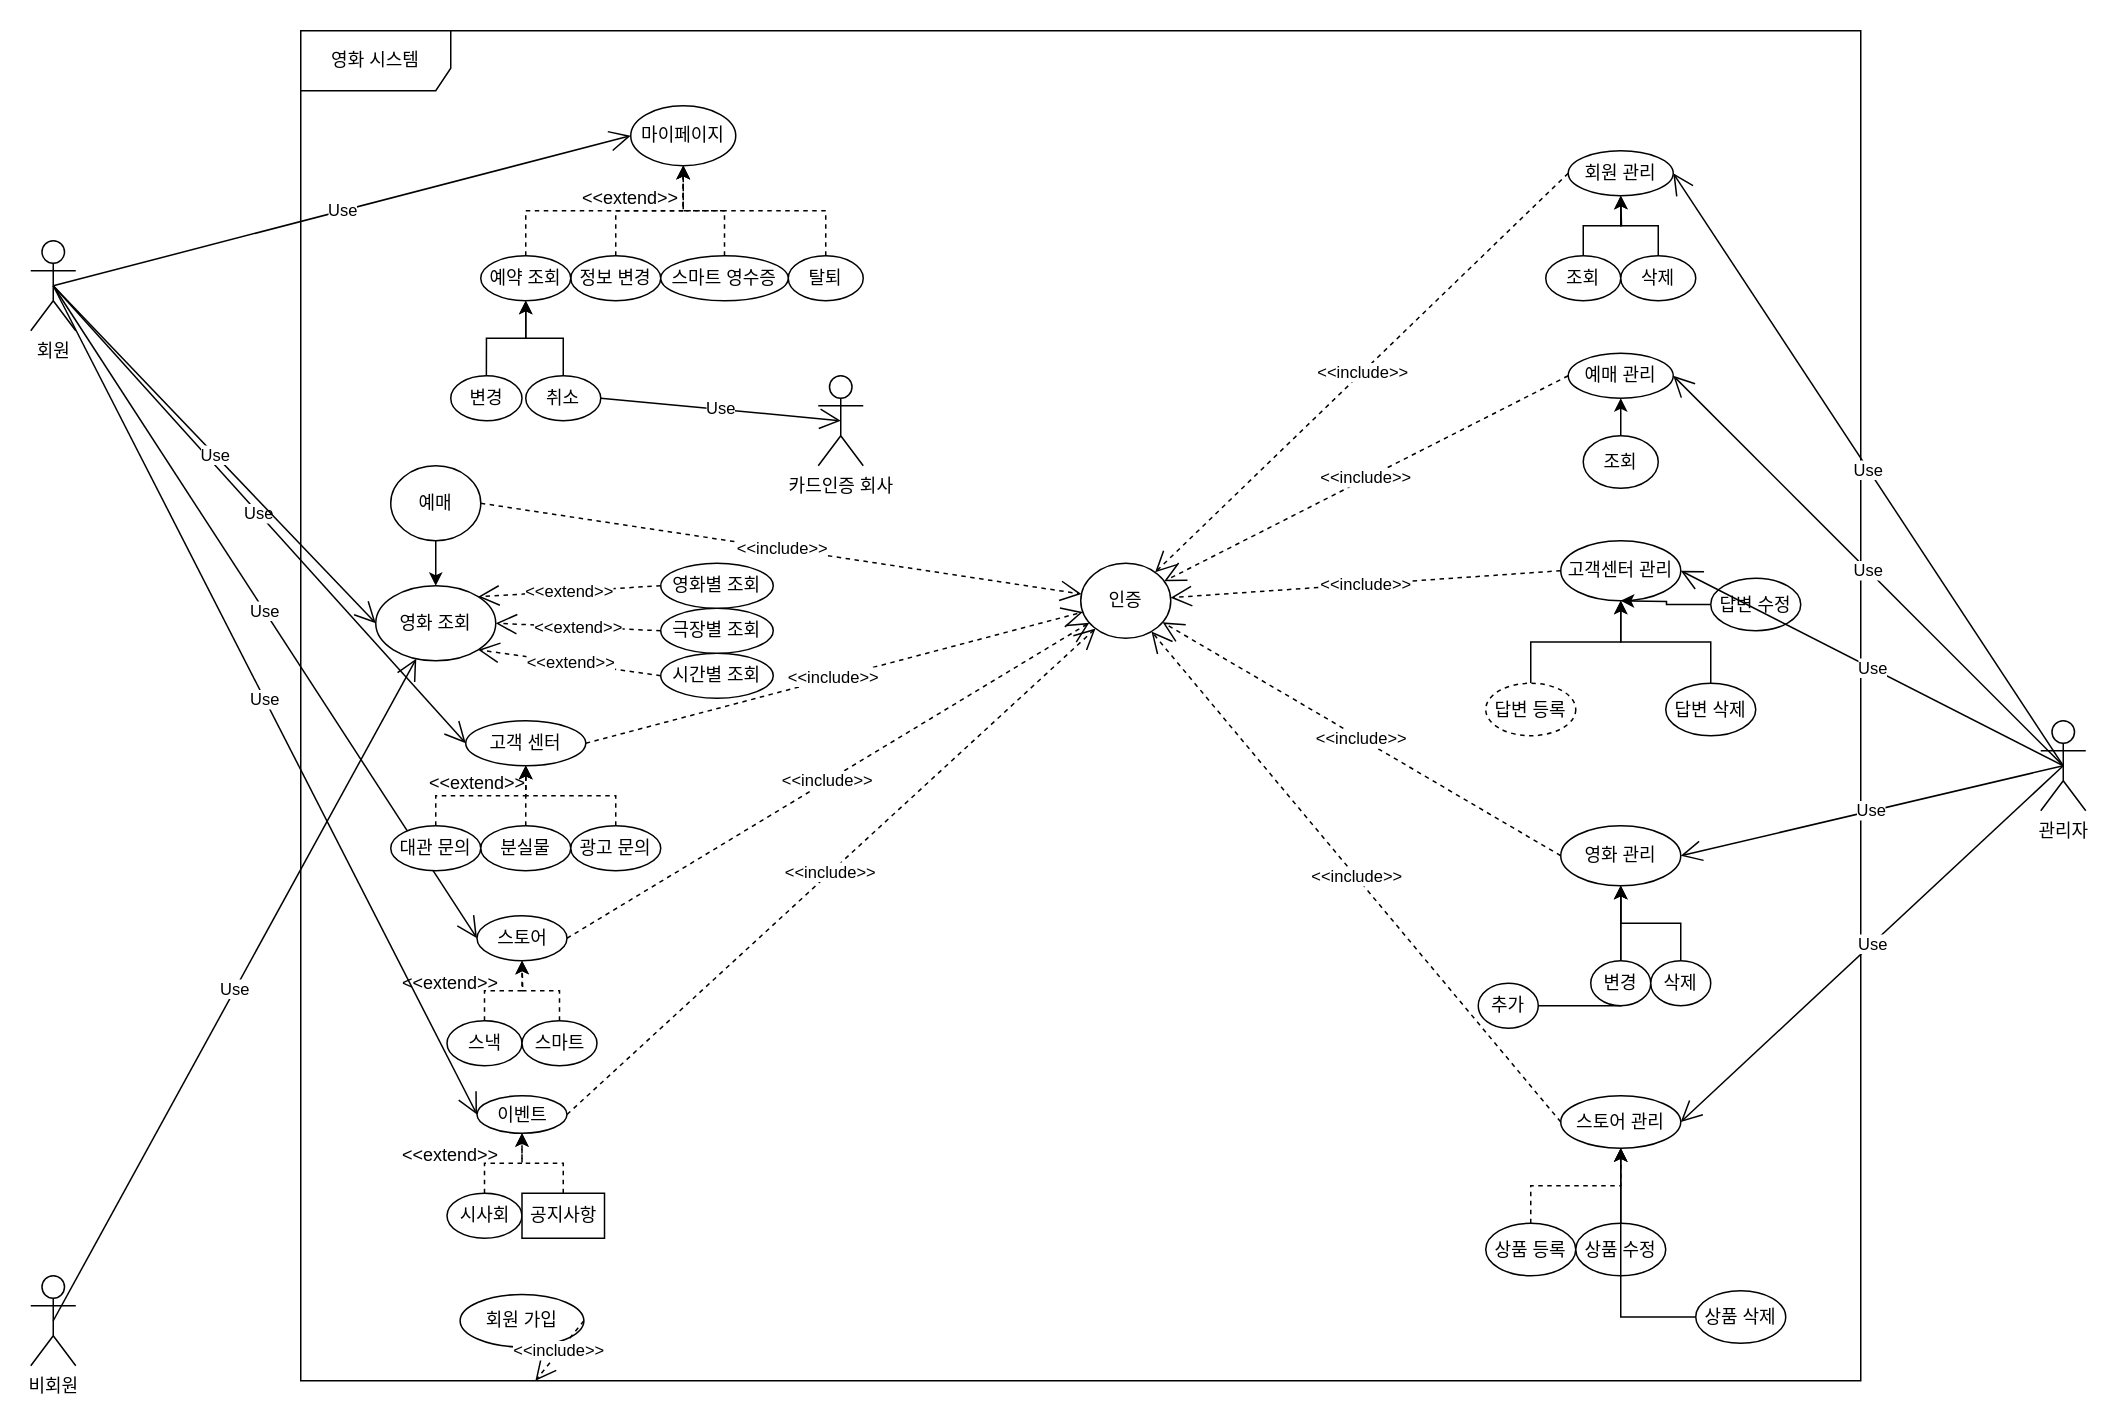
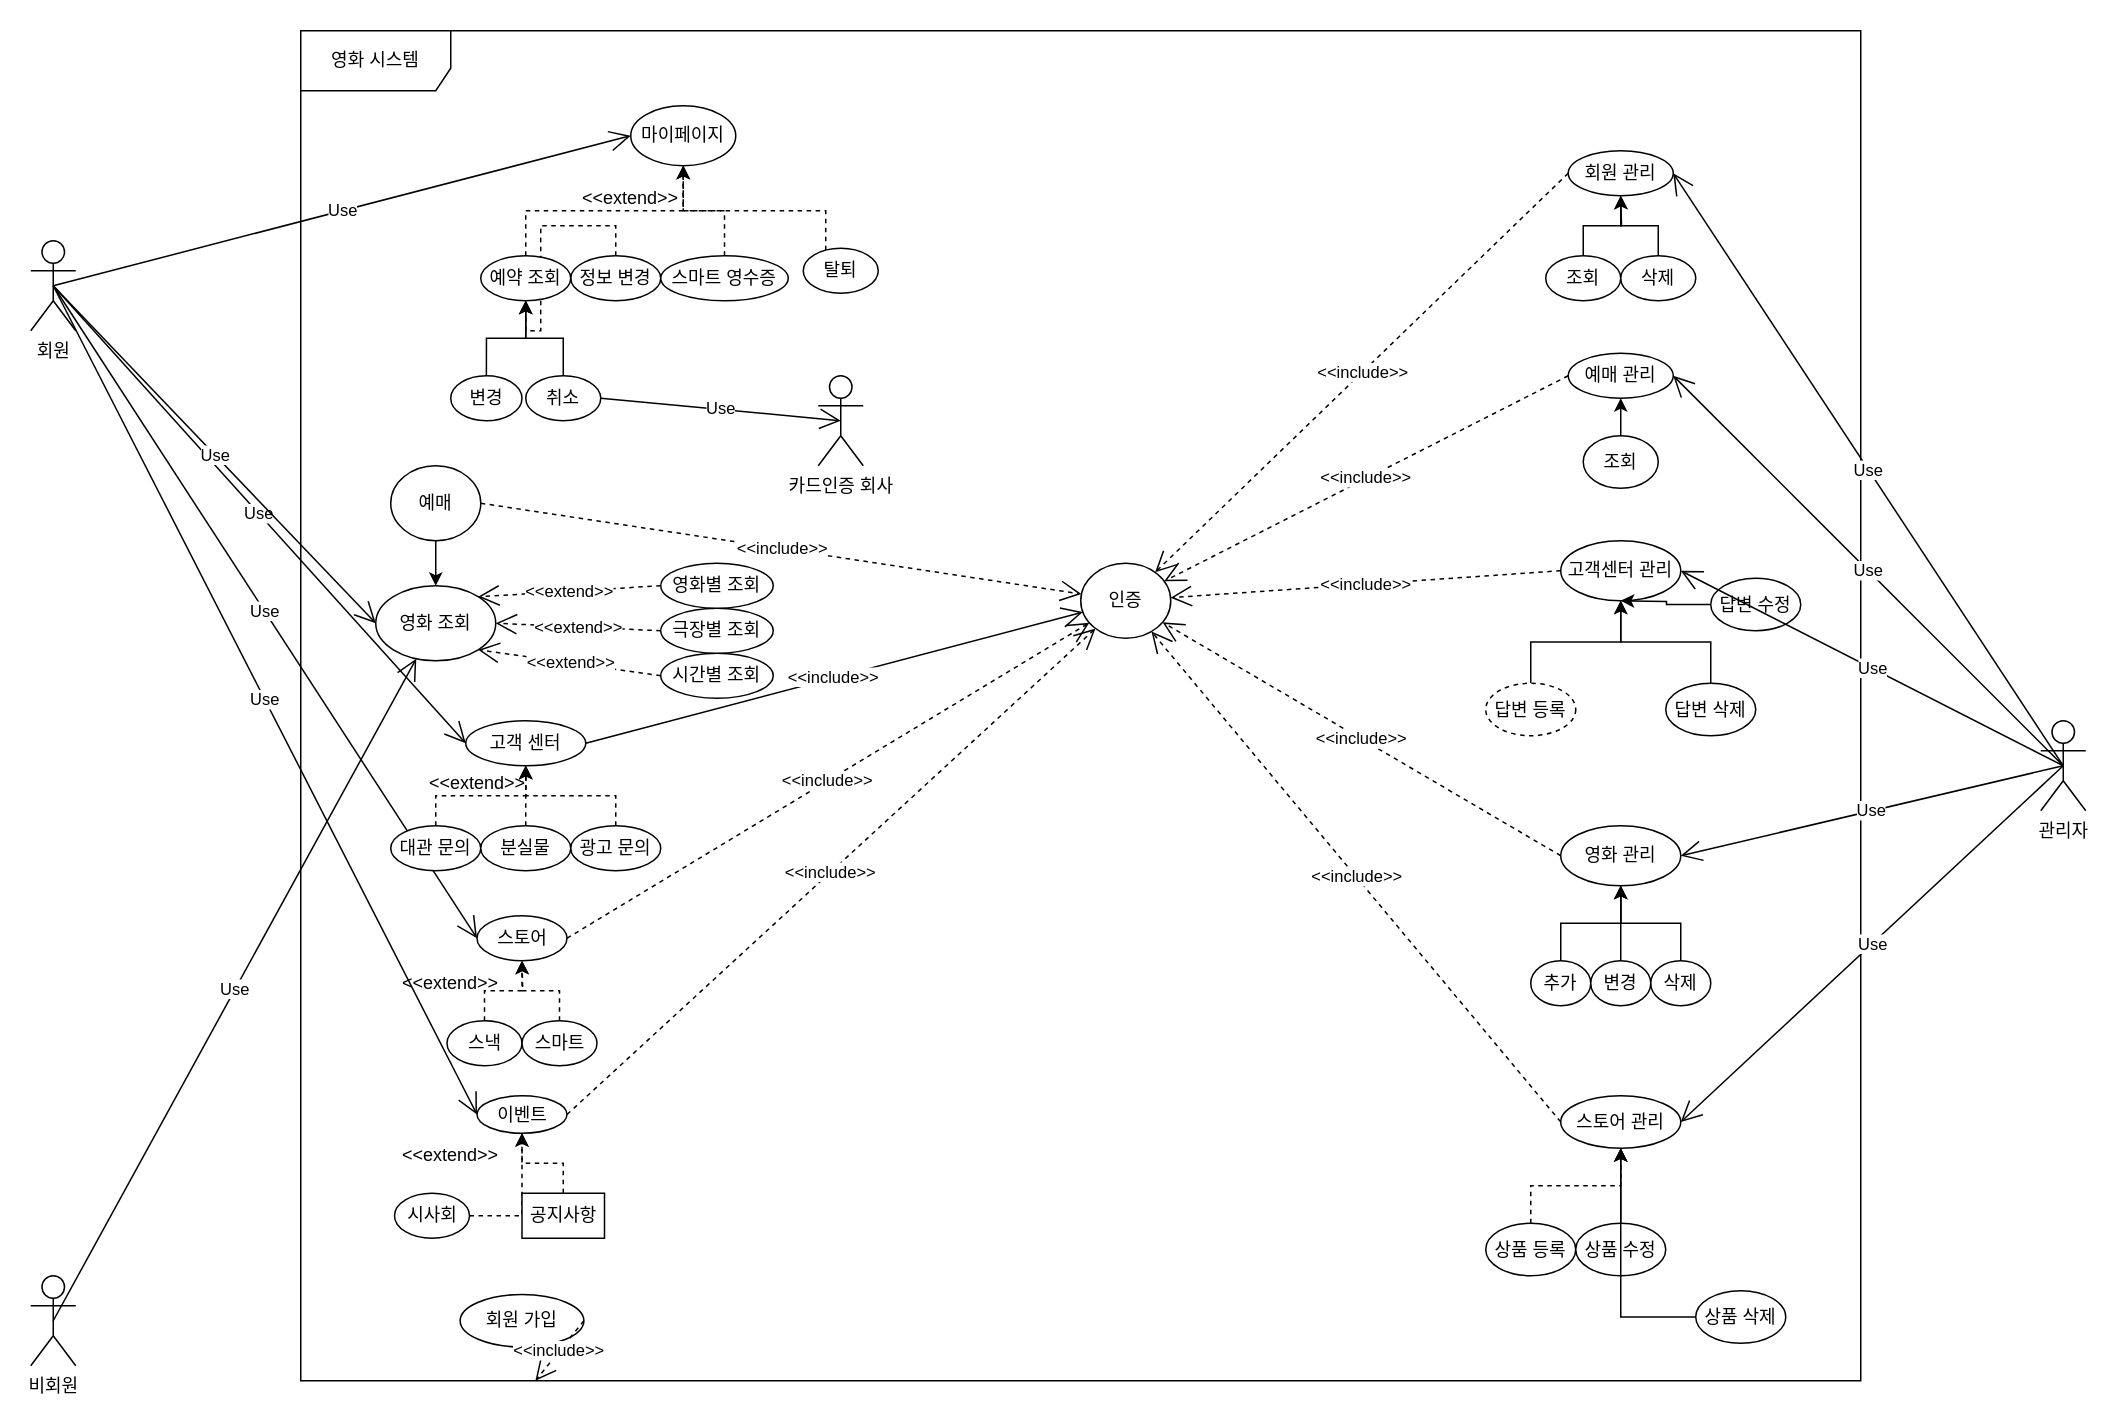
(616, 220) -> (566, 226)
(826, 278) -> (841, 271)
(694, 715) -> (694, 715)
(1508, 1006) -> (1561, 983)
(485, 1216) -> (432, 1216)
